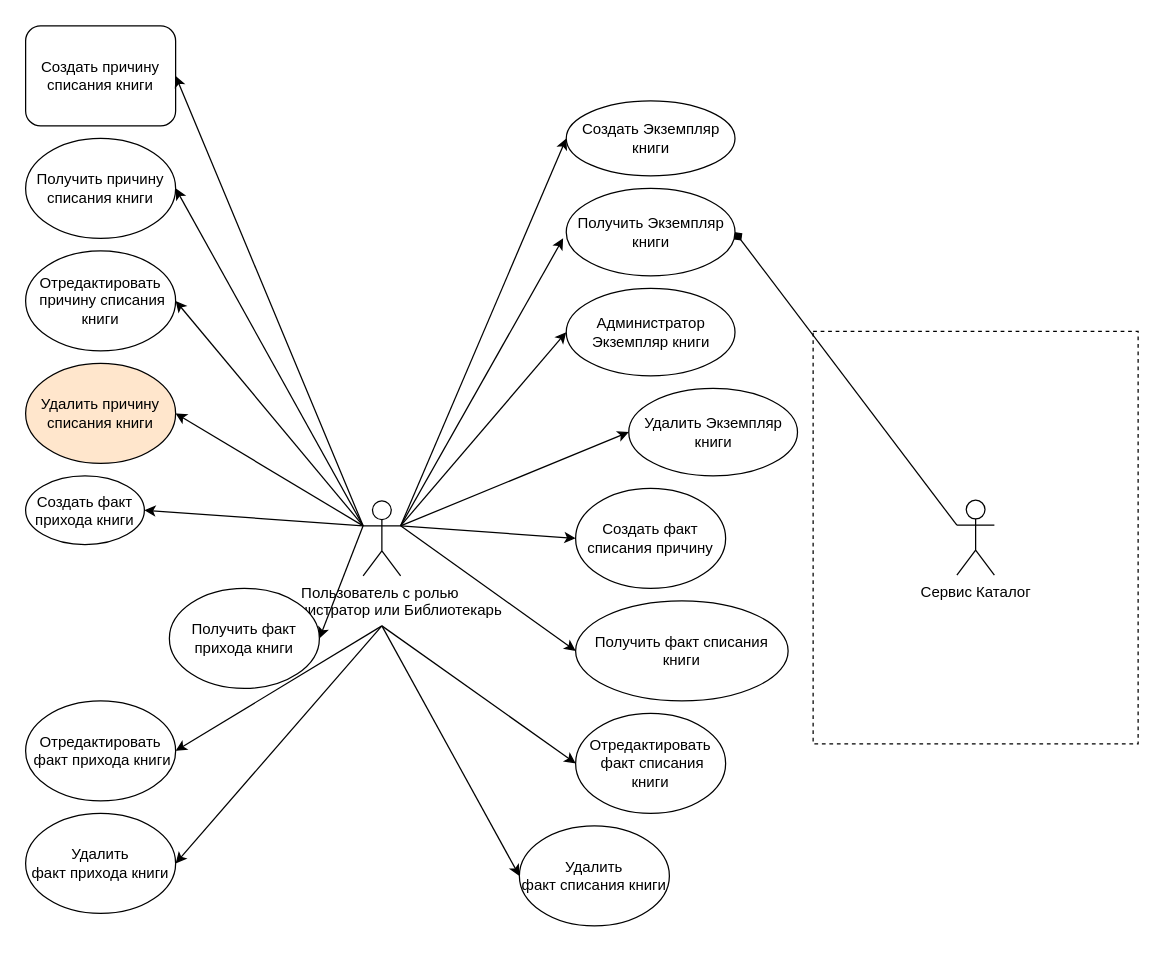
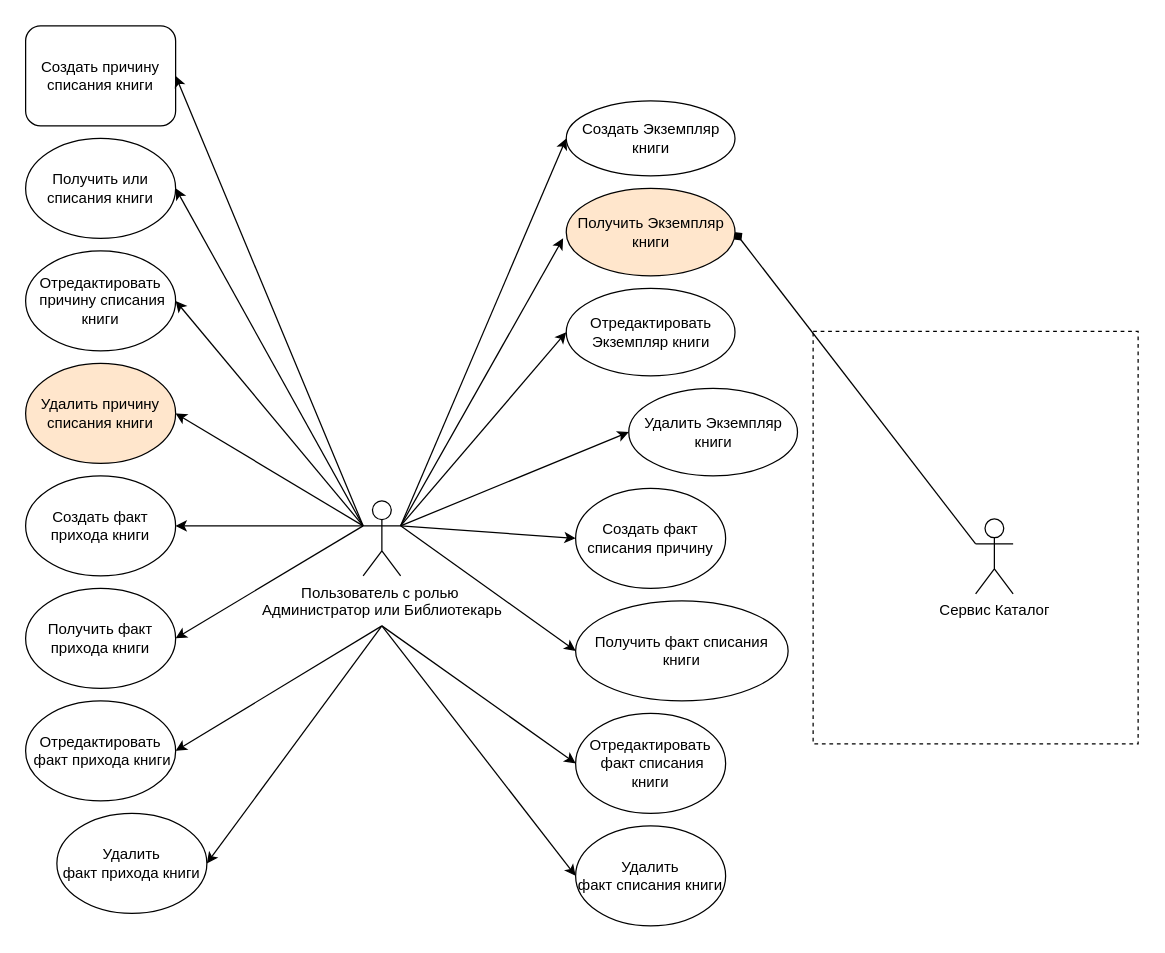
(101, 188) -> (101, 188)
(651, 232) -> (651, 232)
(651, 332) -> (651, 332)
(85, 510) -> (101, 526)
(976, 537) -> (994, 556)
(244, 638) -> (101, 638)
(101, 863) -> (132, 863)
(594, 876) -> (651, 876)
